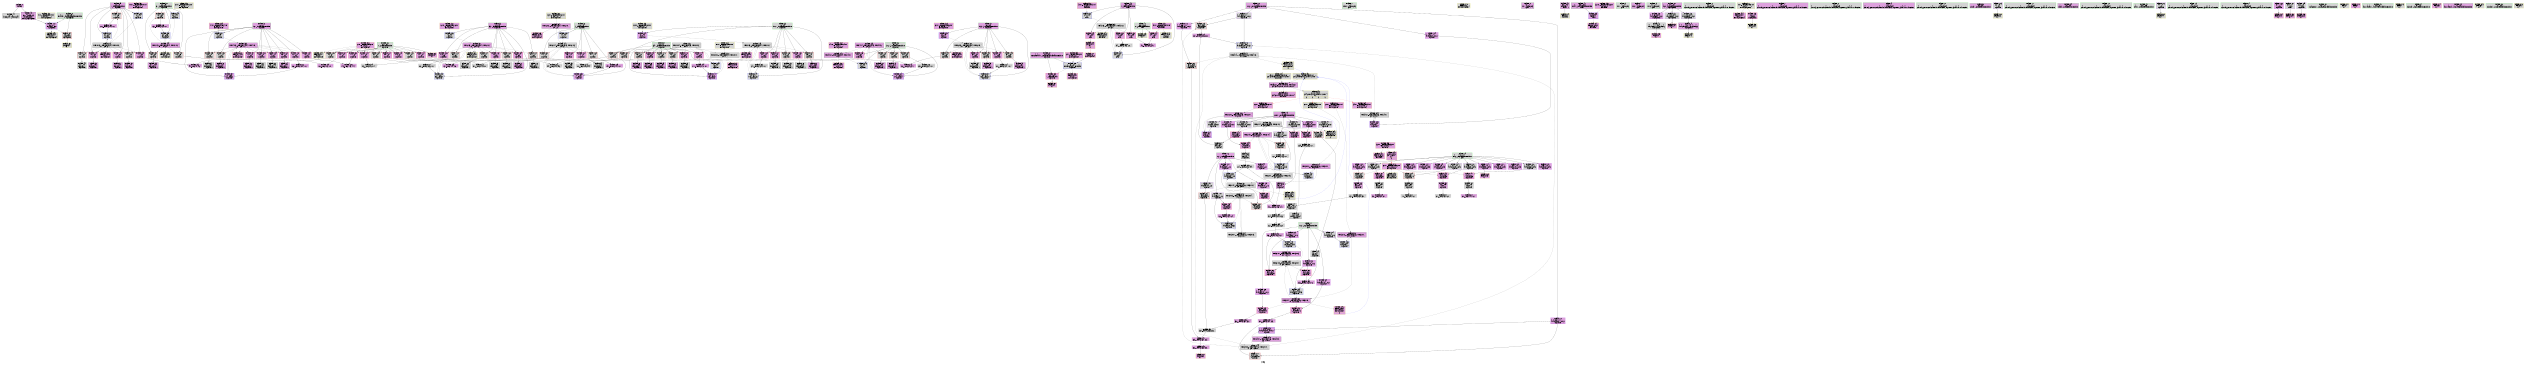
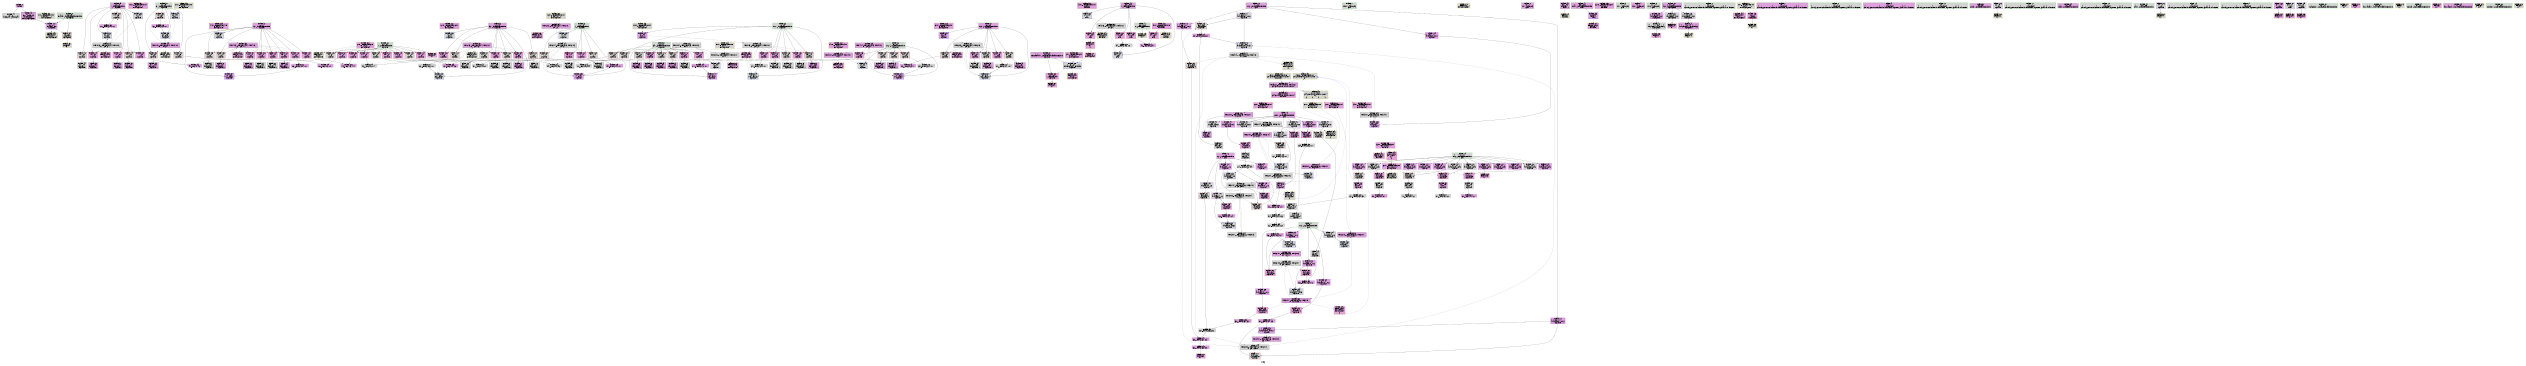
(1236, 135) -> none
